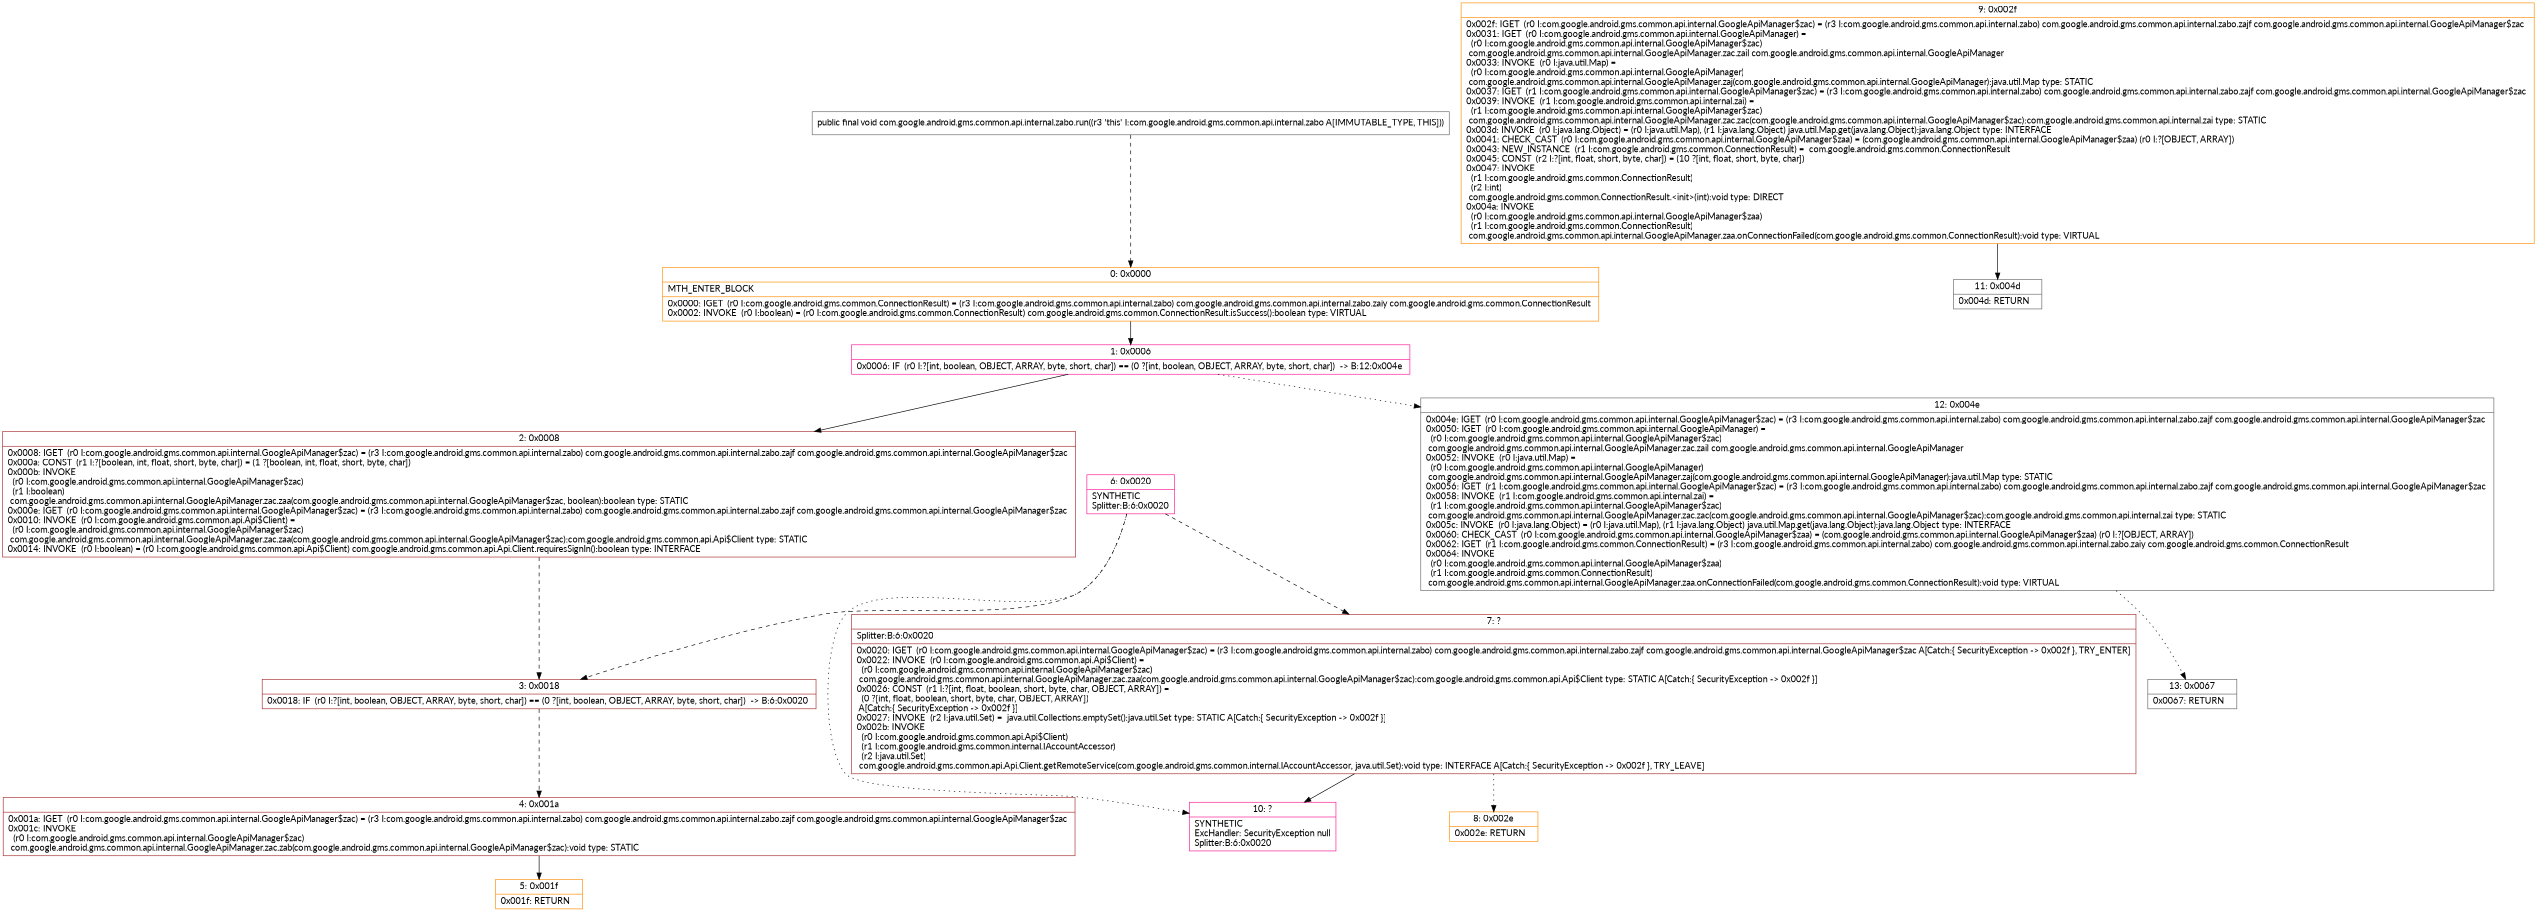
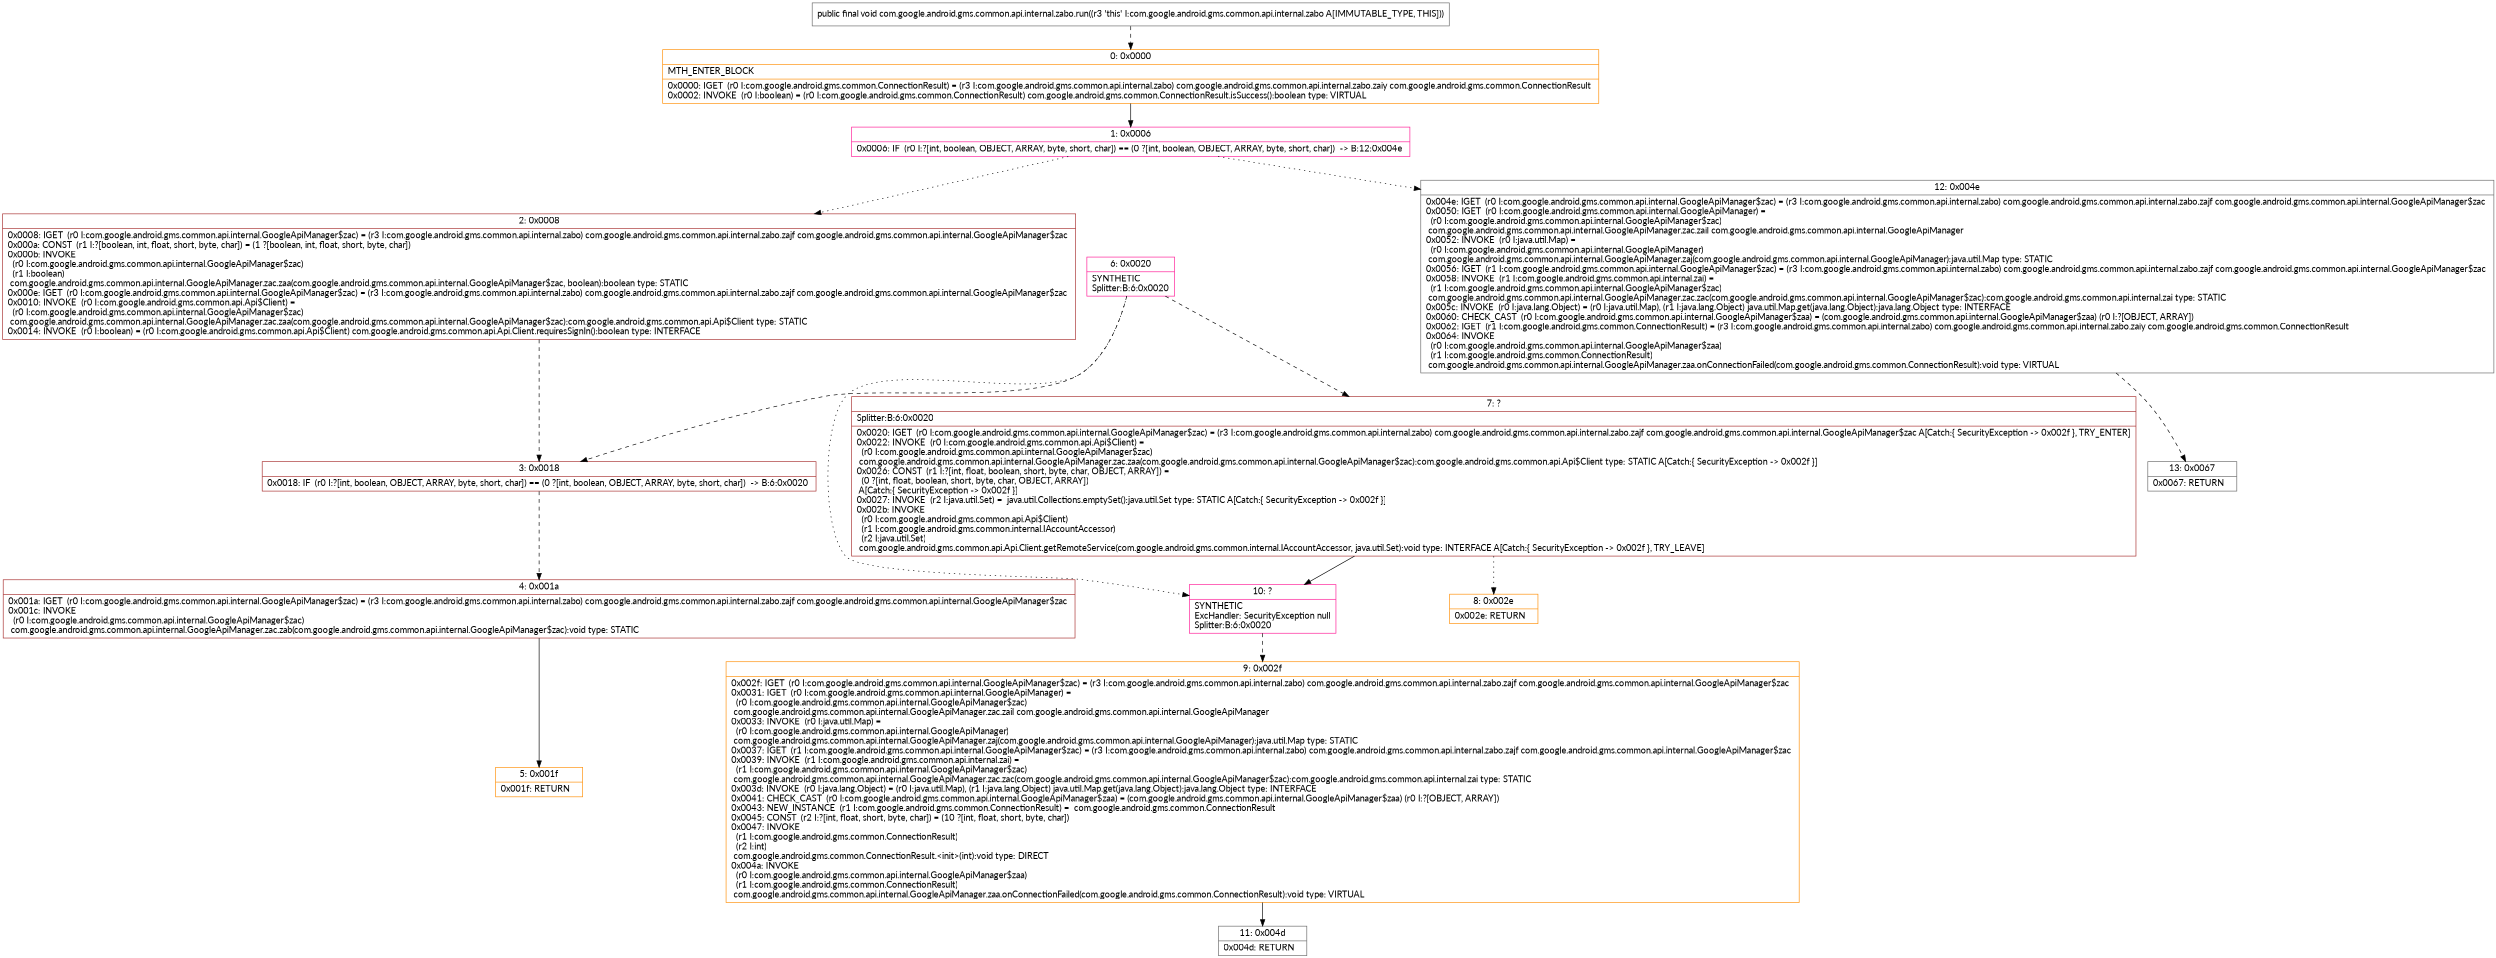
(945, 402) -> (945, 184)
(2154, 628) -> (2154, 411)
none -> (1263, 644)
